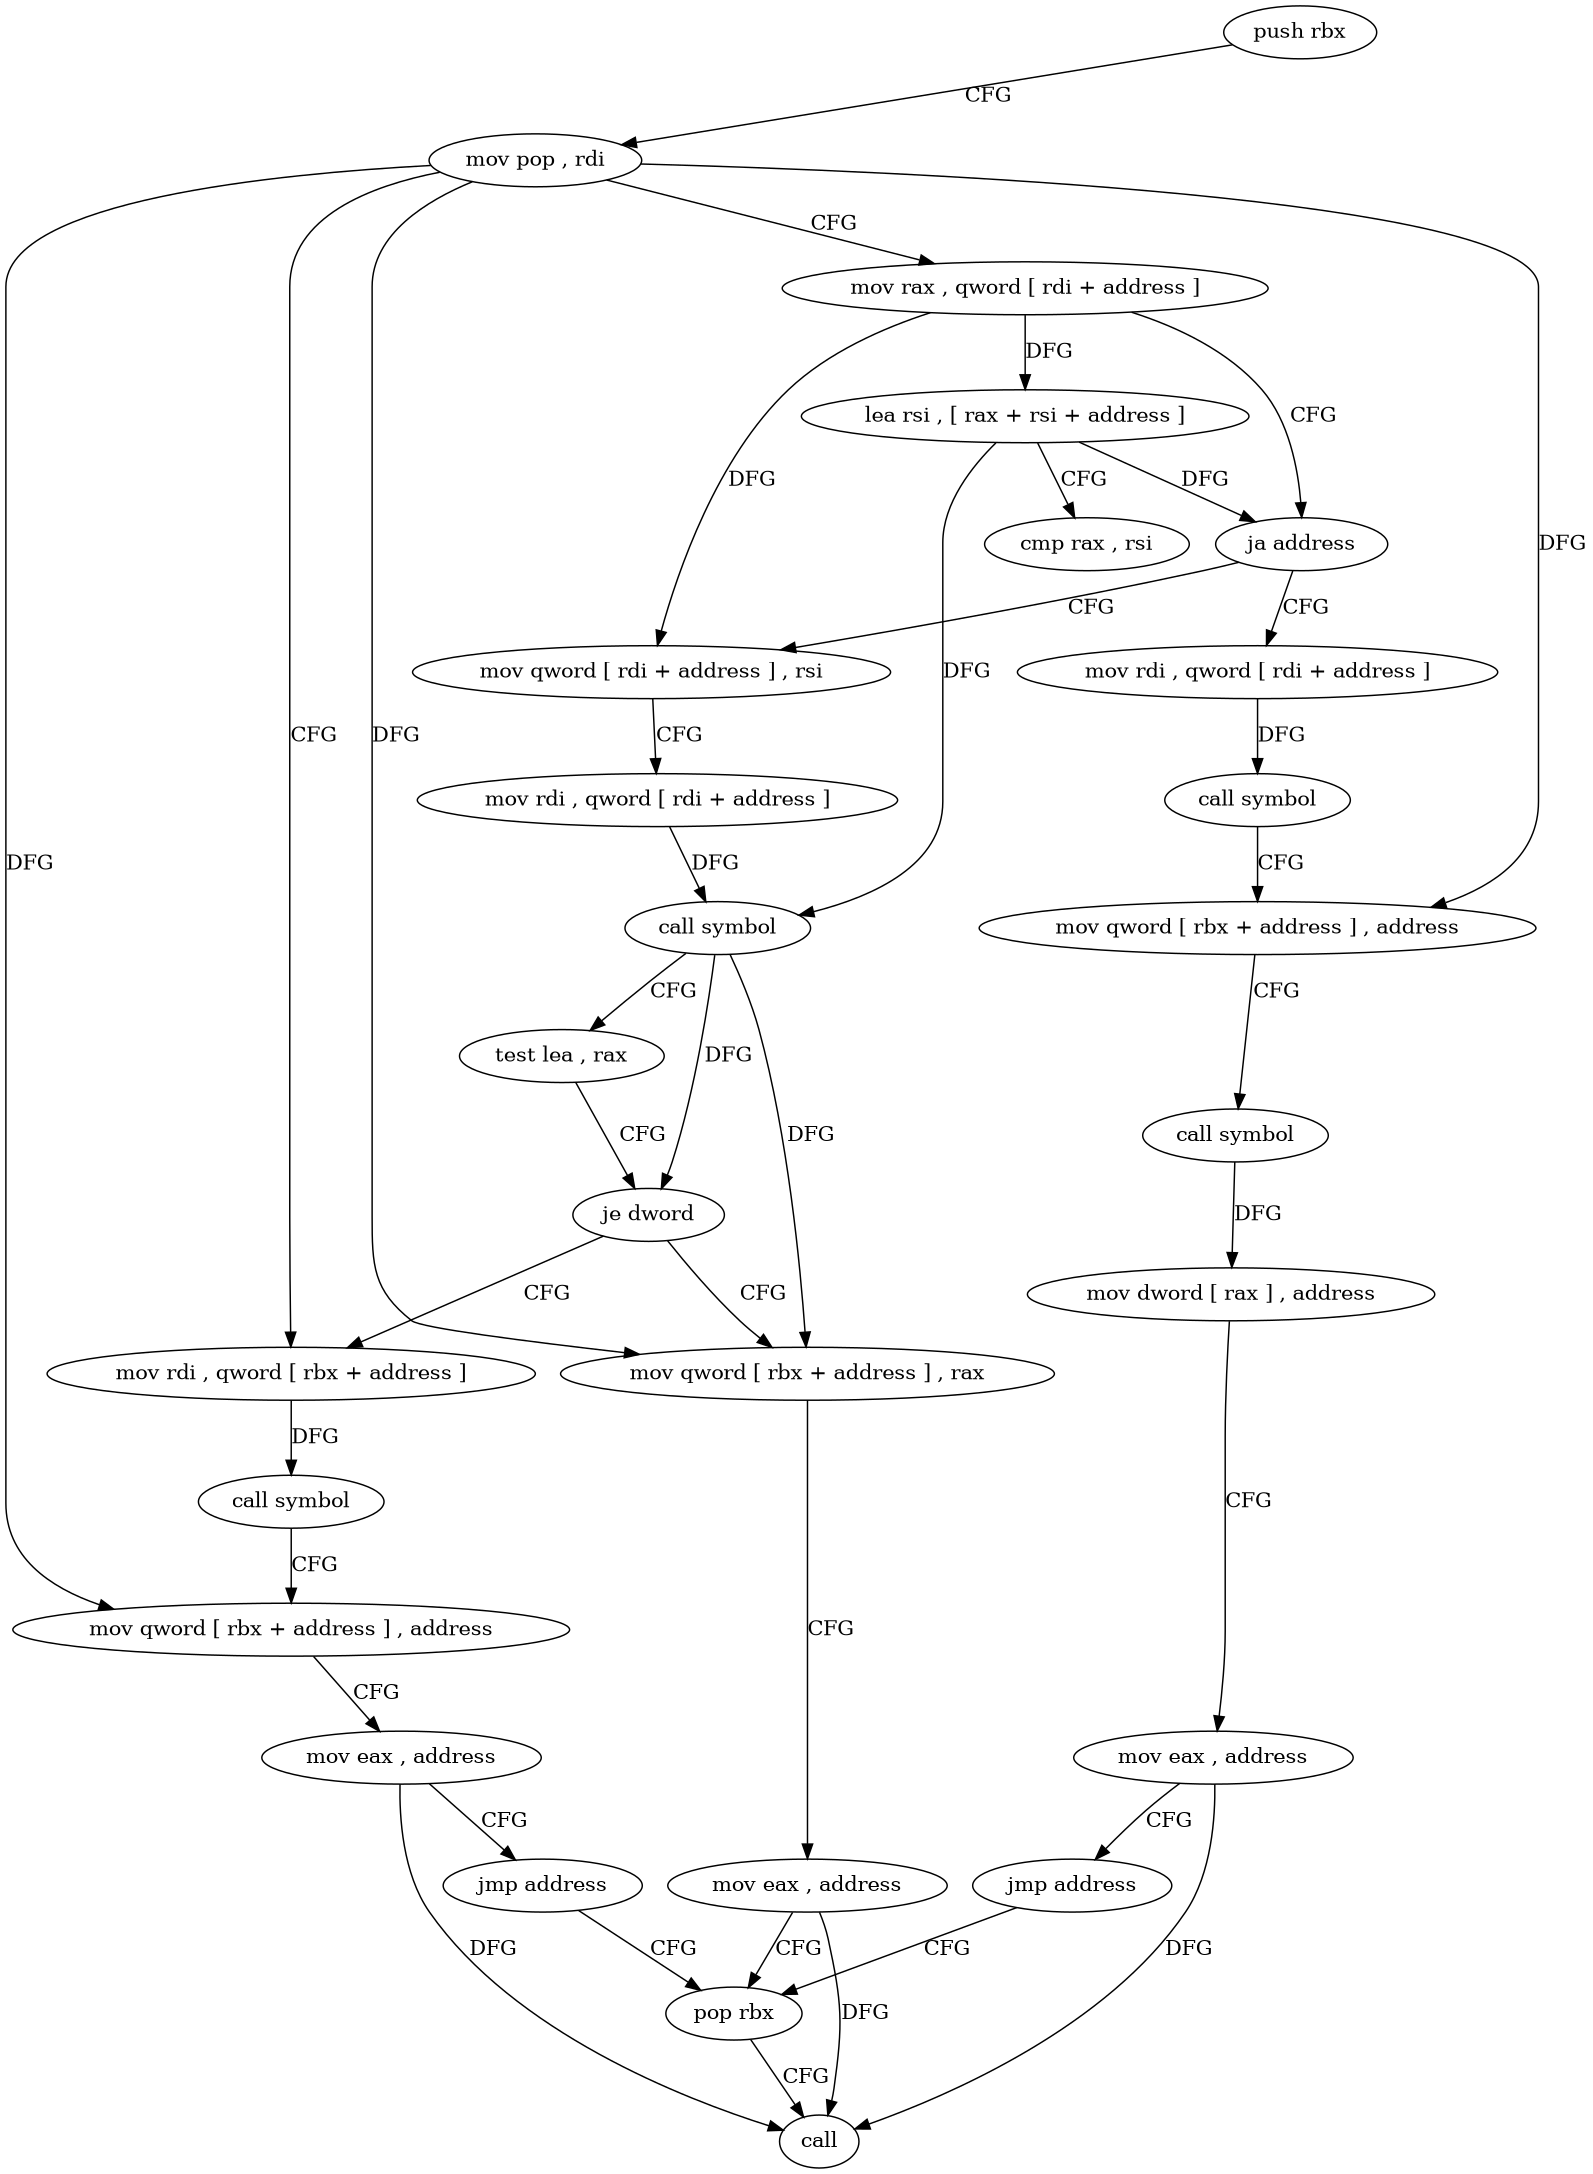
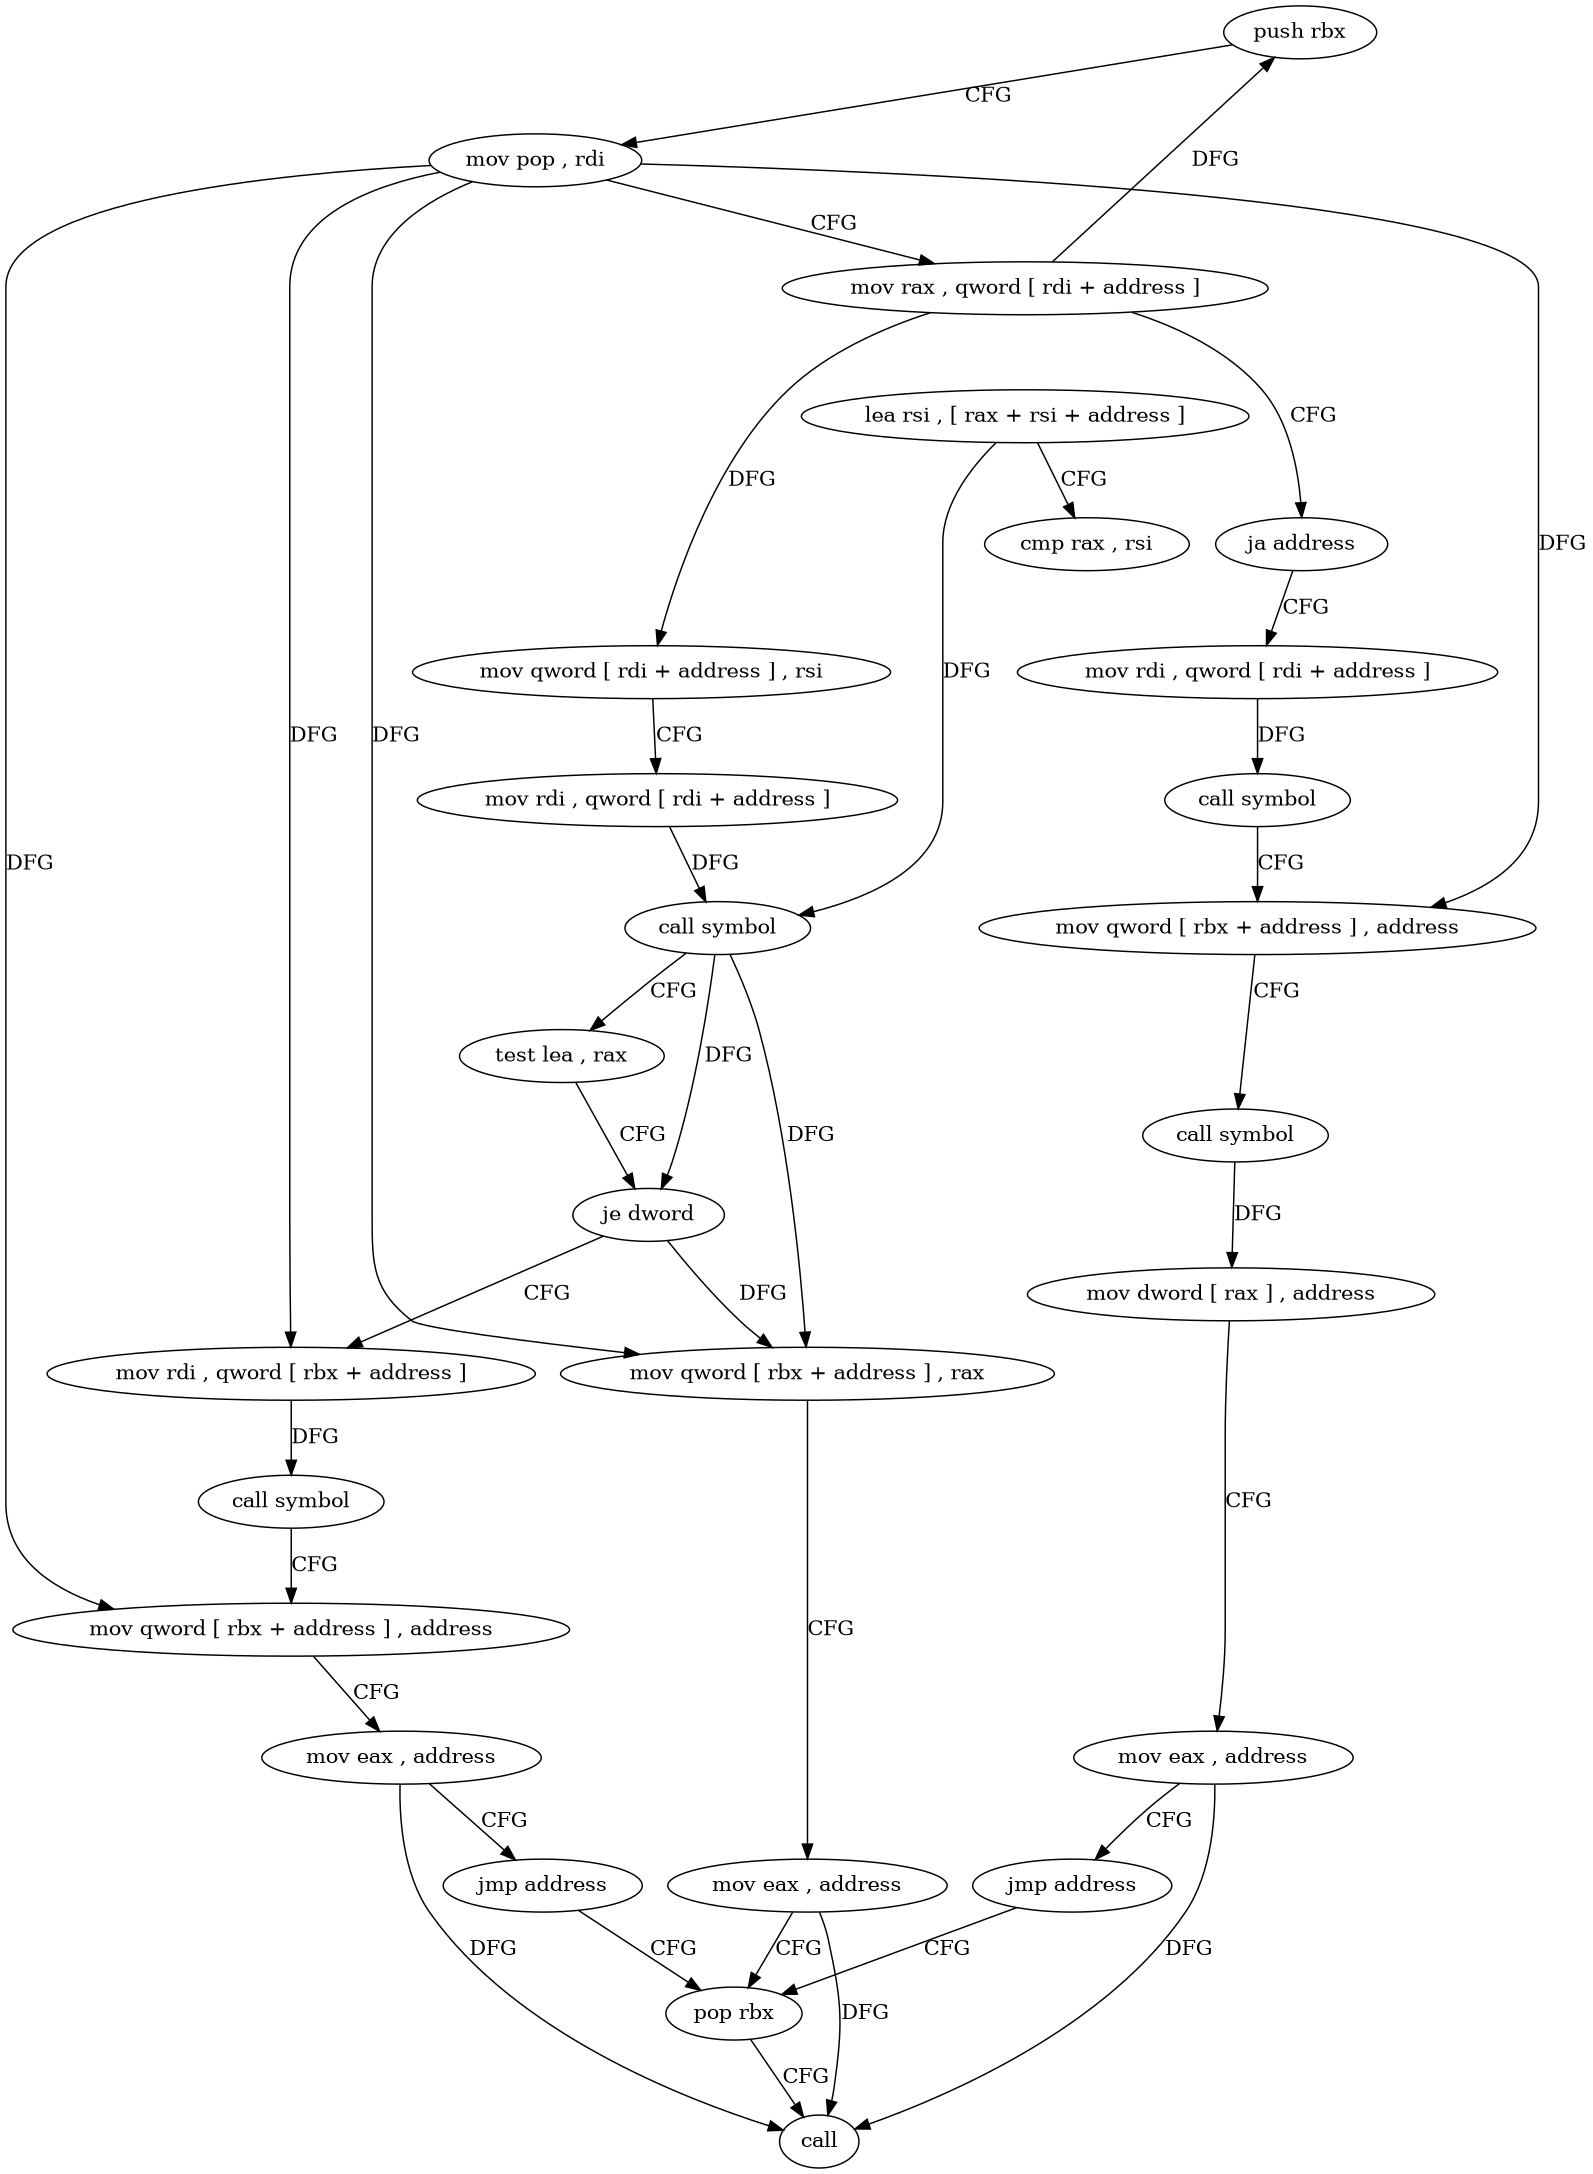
(1025, 345) -> (1158, 165)
(1160, 479) -> none
(1018, 608) -> none
(314, 736) -> (314, 736)
(763, 1294) -> (763, 1294)
